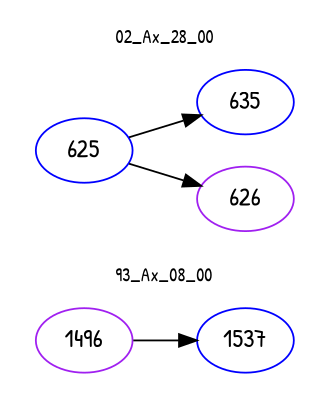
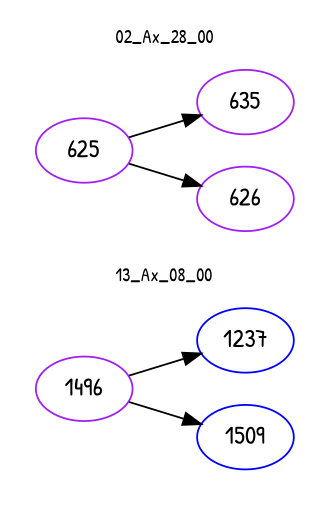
(245, 102) -> (245, 102)
(84, 150) -> (84, 150)
(165, 277) -> (165, 277)
(245, 340) -> (245, 340)
none -> (245, 437)
